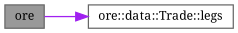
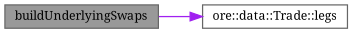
(25, 17) -> (82, 17)
